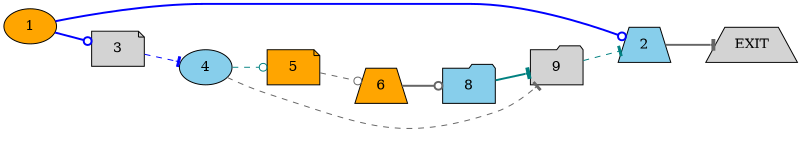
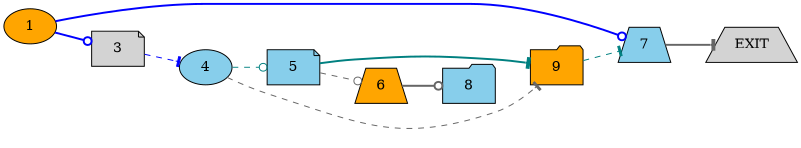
(644, 45) -> (644, 45)
(293, 67) -> (293, 67)
(557, 67) -> (557, 67)
(511, 77) -> (423, 57)
